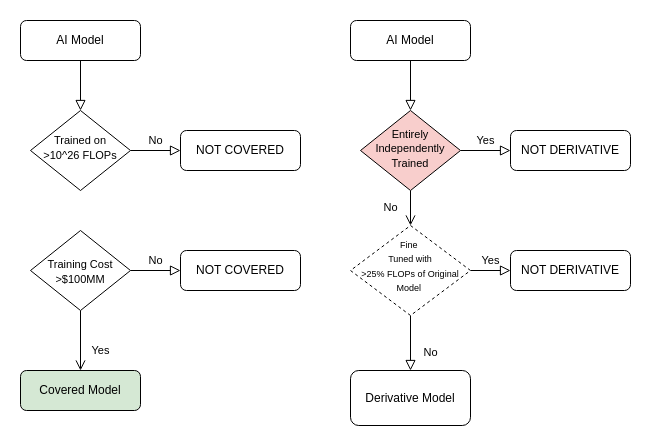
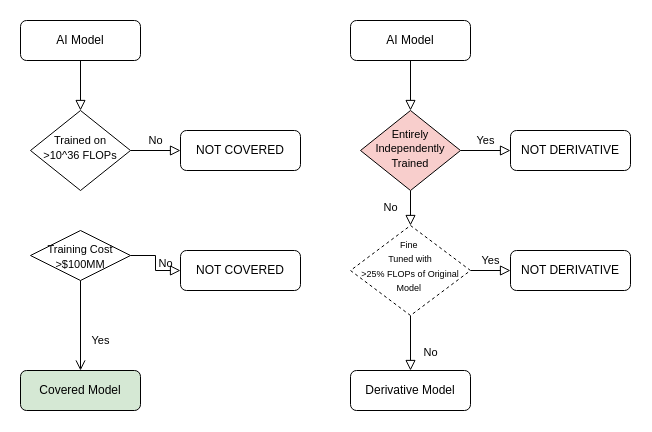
(81, 148) -> (81, 148)
(411, 218) -> (411, 214)
(81, 271) -> (81, 256)
(411, 398) -> (411, 391)
